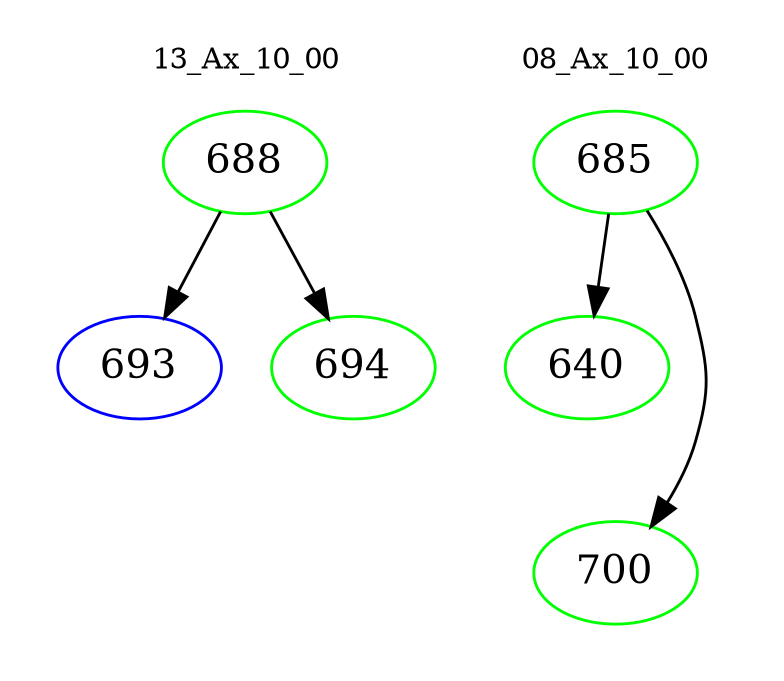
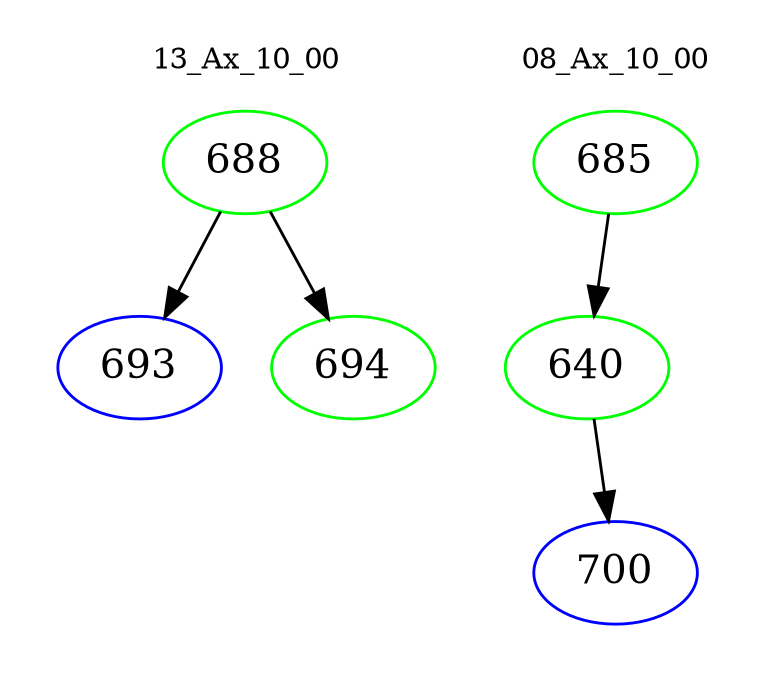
(704, 355) -> (599, 455)
(616, 573) -> (616, 573)
